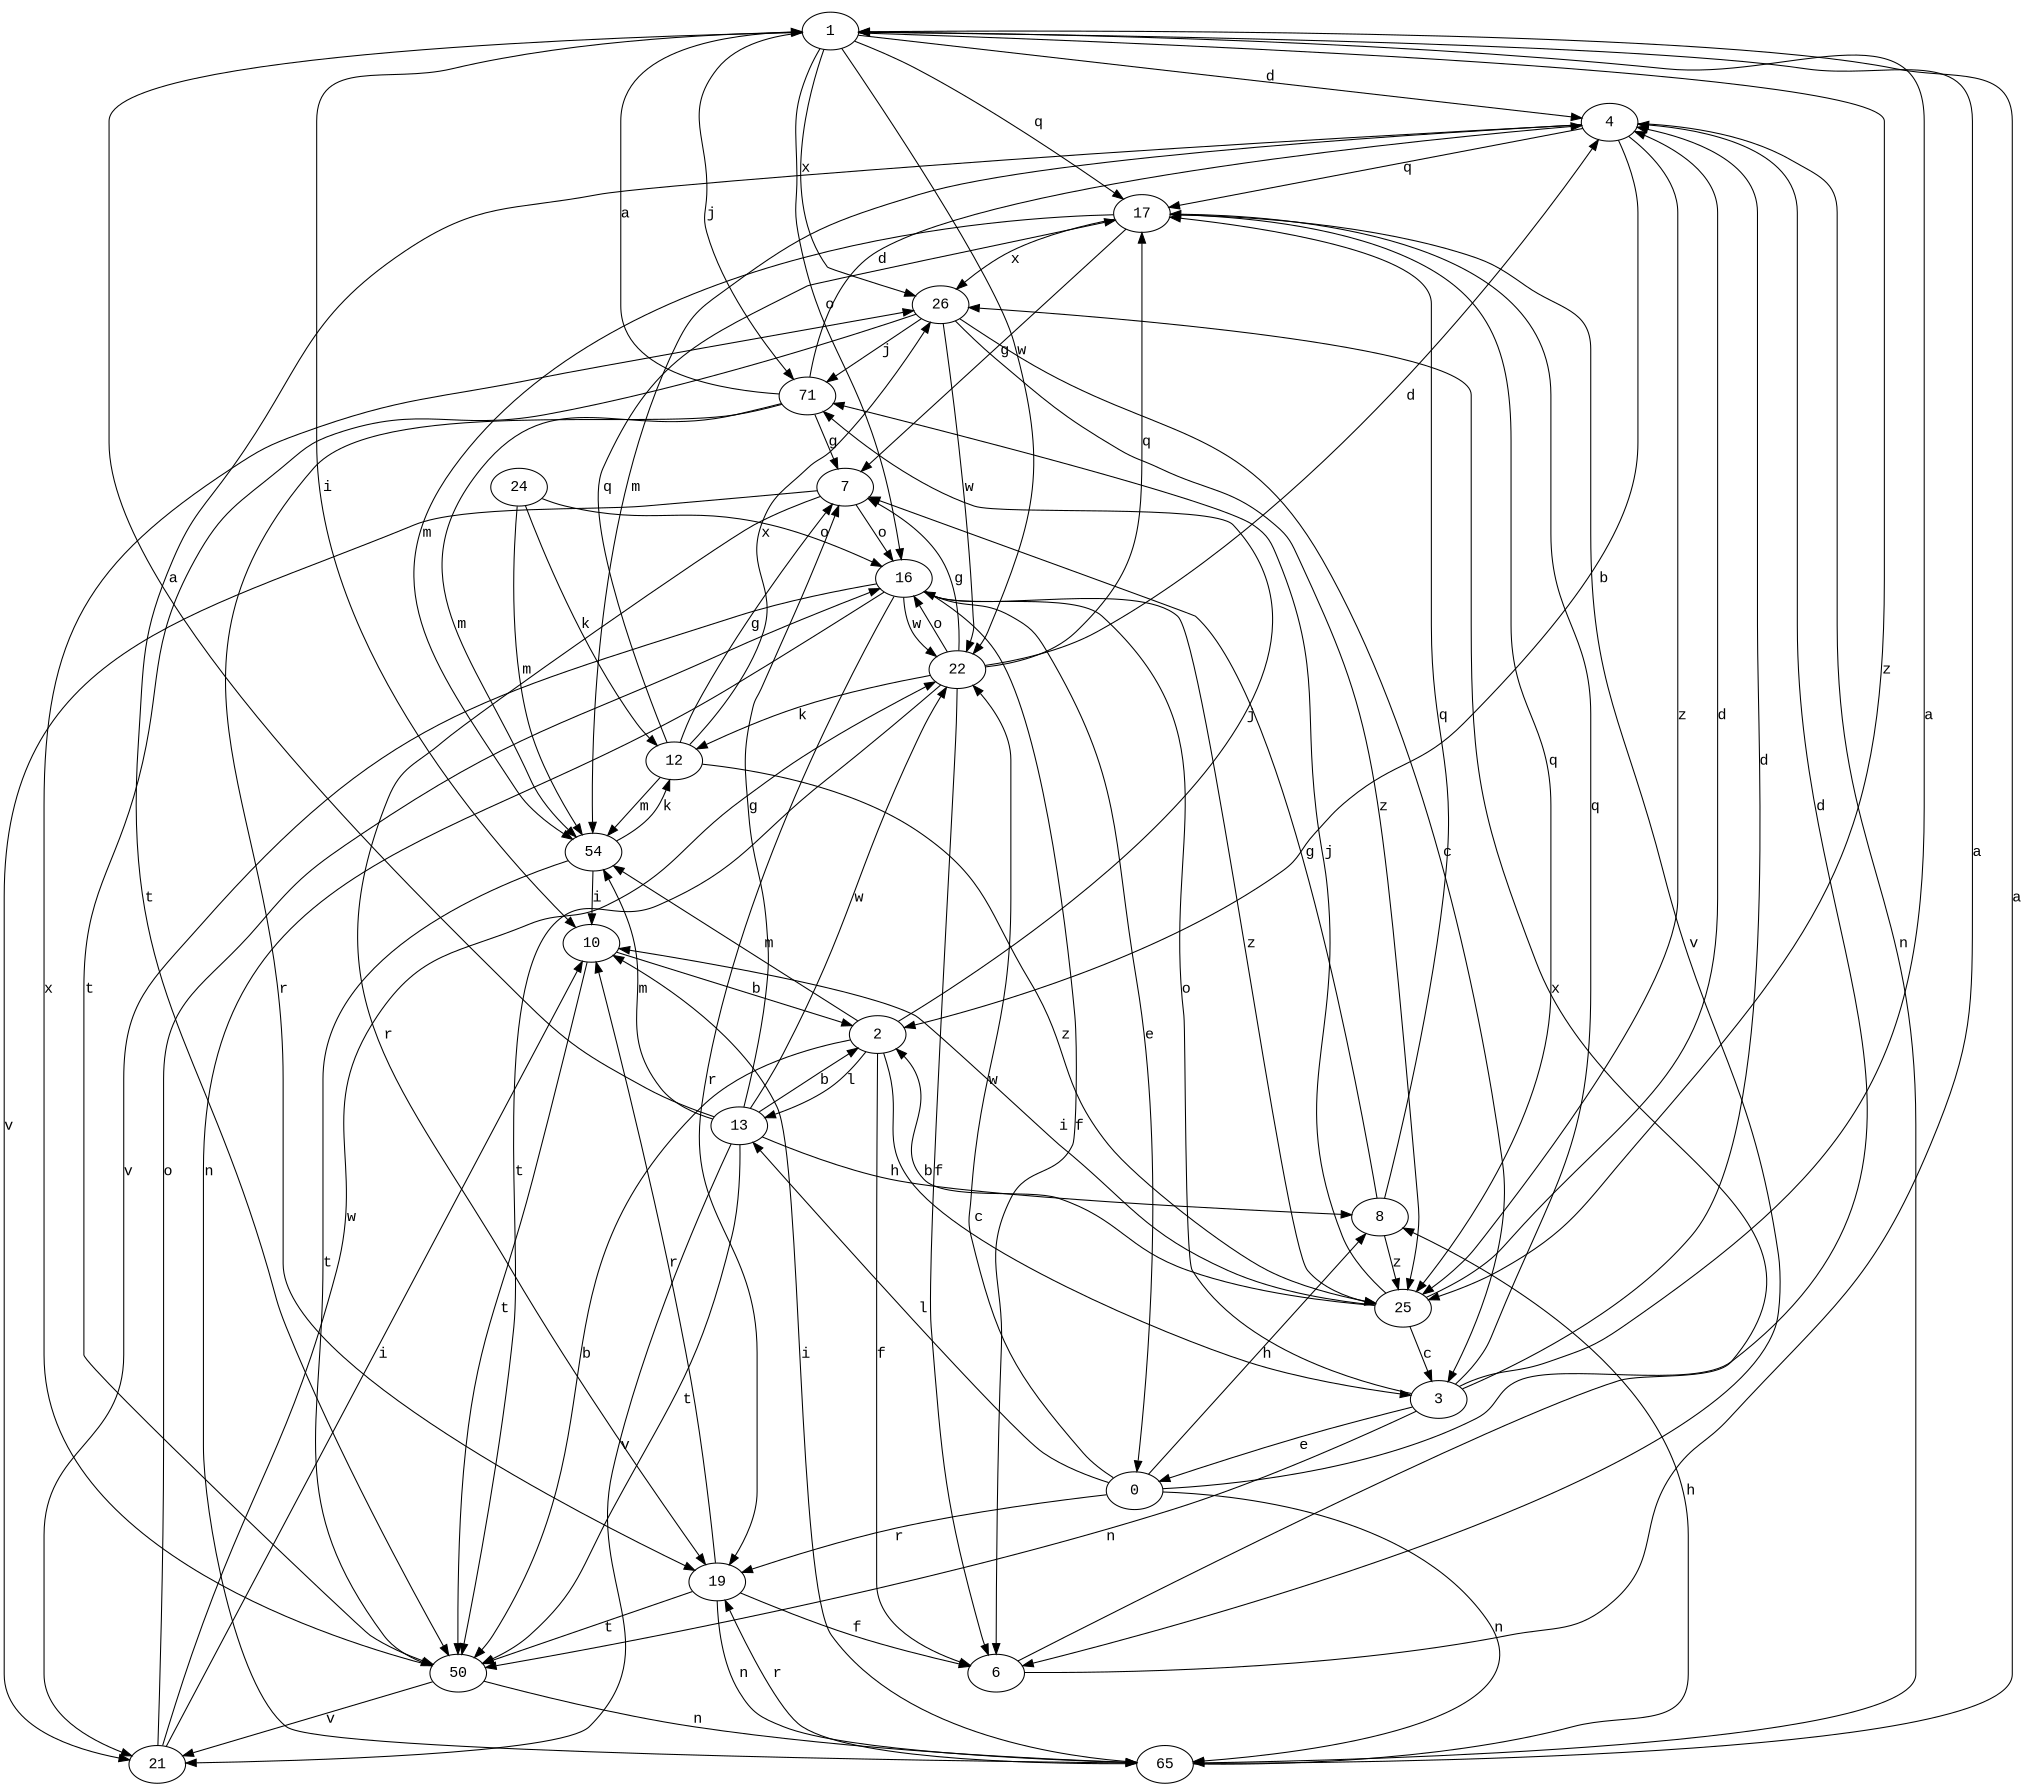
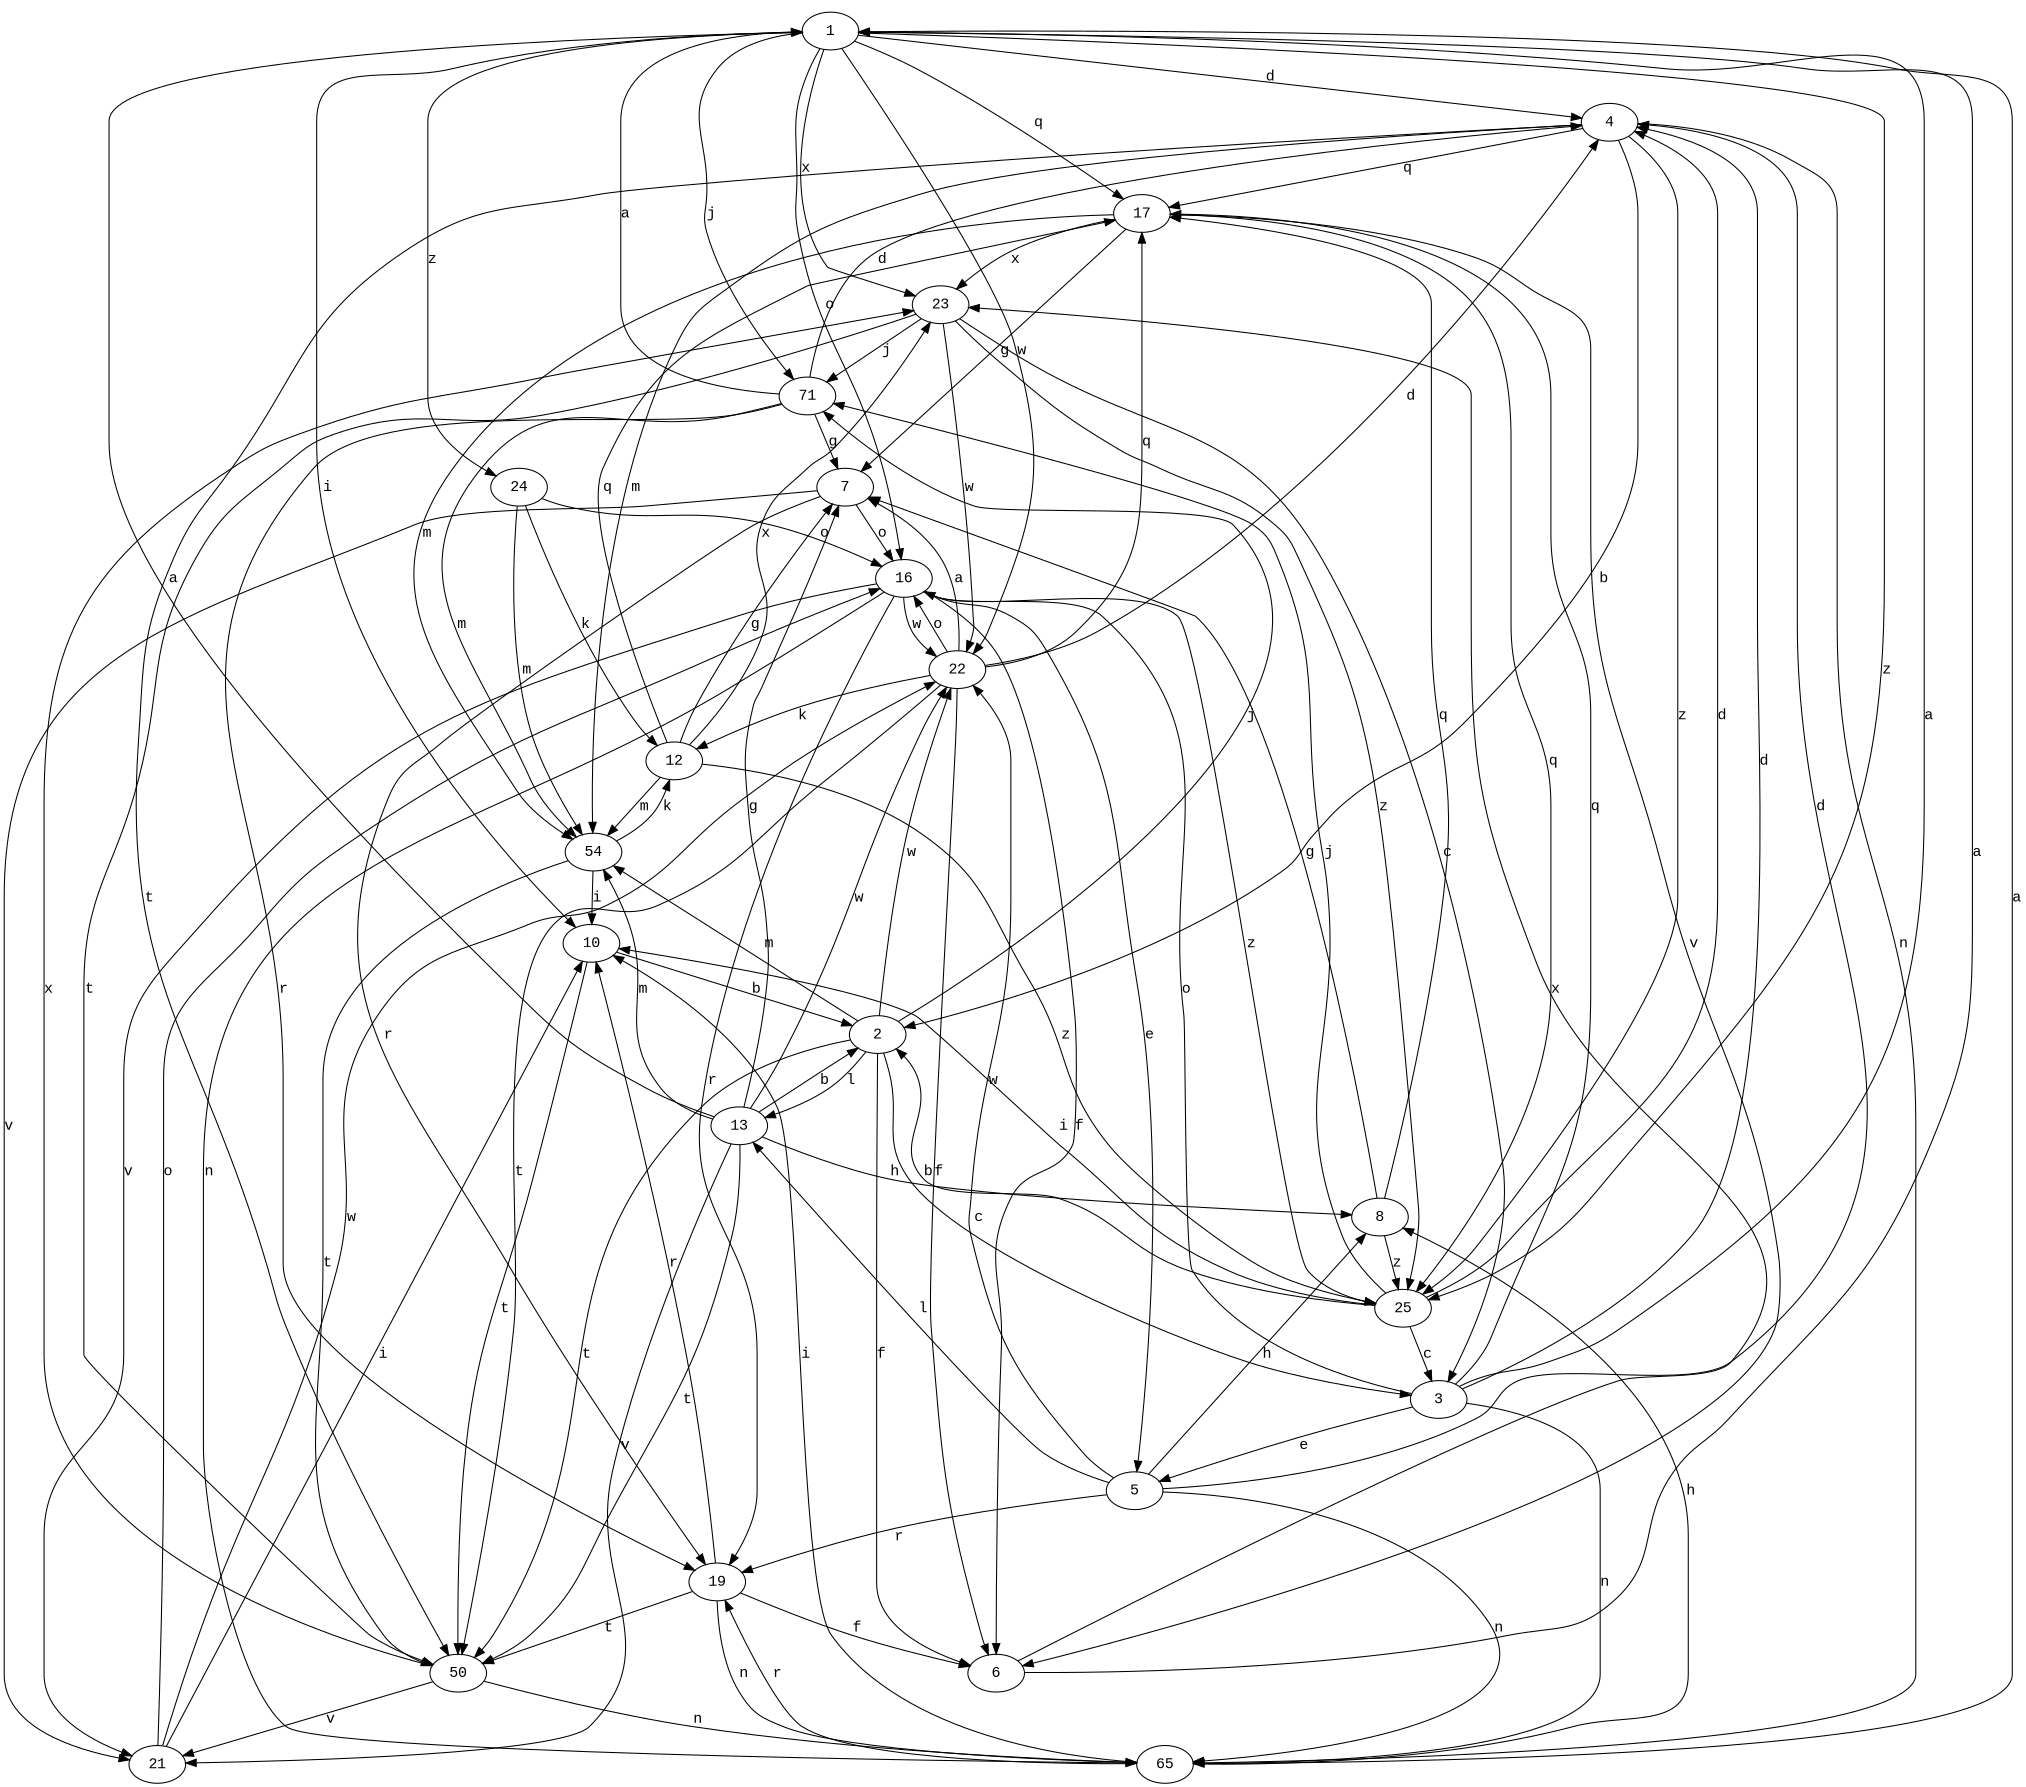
none -> (433, 110)
(941, 305) -> (941, 305)
(959, 578) -> (959, 578)
none -> (903, 855)
(587, 1354) -> (587, 1354)
(1135, 1491) -> (1135, 1491)
(988, 1561) -> (1585, 1703)
